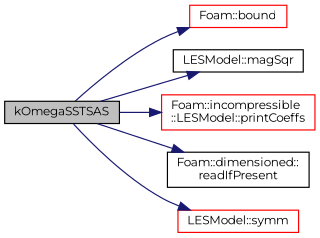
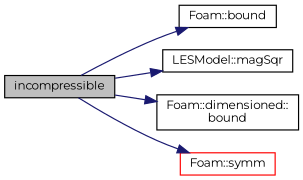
(238, 16) -> (228, 16)
(62, 112) -> (60, 87)
(238, 112) -> none
(238, 170) -> (228, 112)
(238, 221) -> (228, 164)
